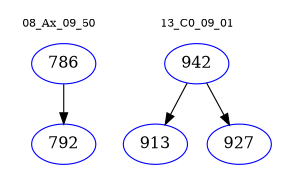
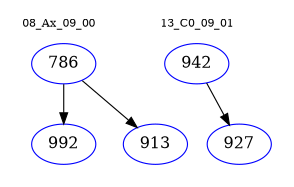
(59, 24) -> (59, 24)
(179, 99) -> (97, 93)
(64, 144) -> (64, 144)
